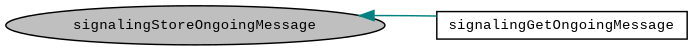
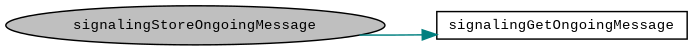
(405, 16) -> (391, 35)
